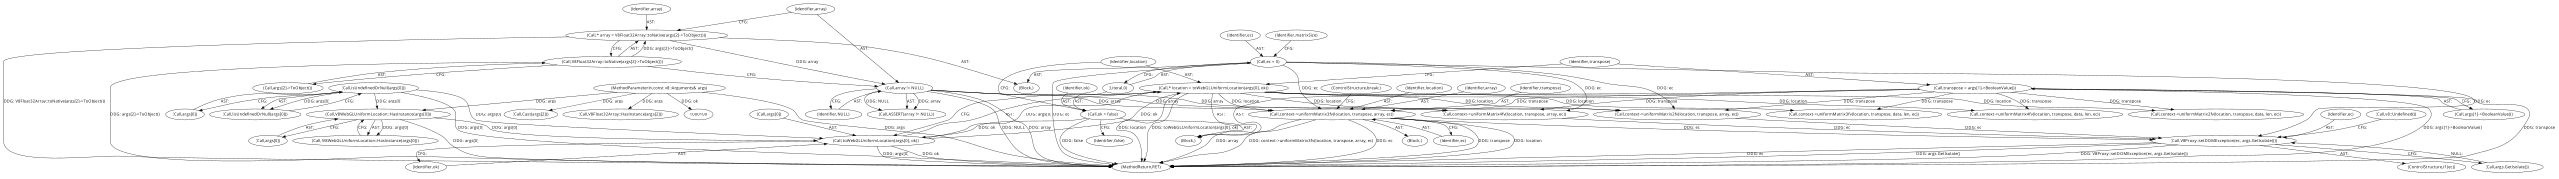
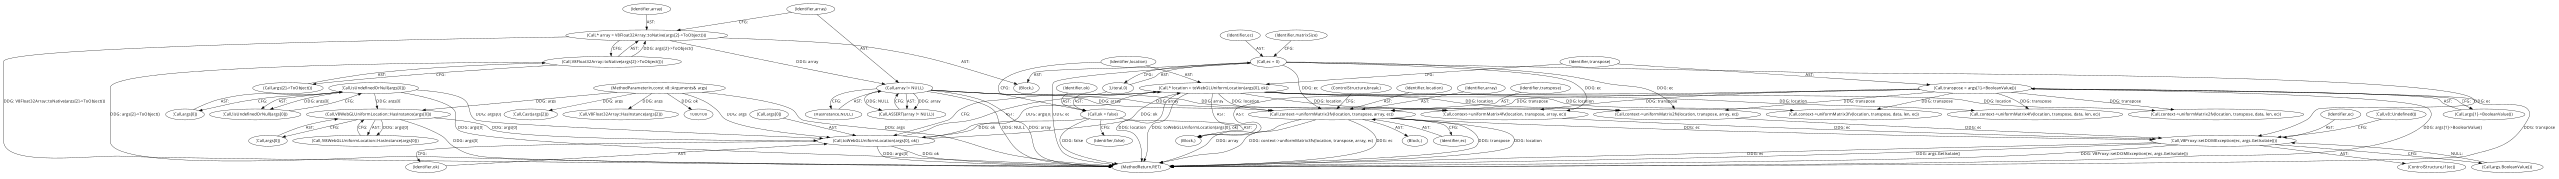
(761, 78) -> (895, 103)
(834, 114) -> (834, 114)
none -> (750, 127)
(2507, 167) -> (2507, 167)
